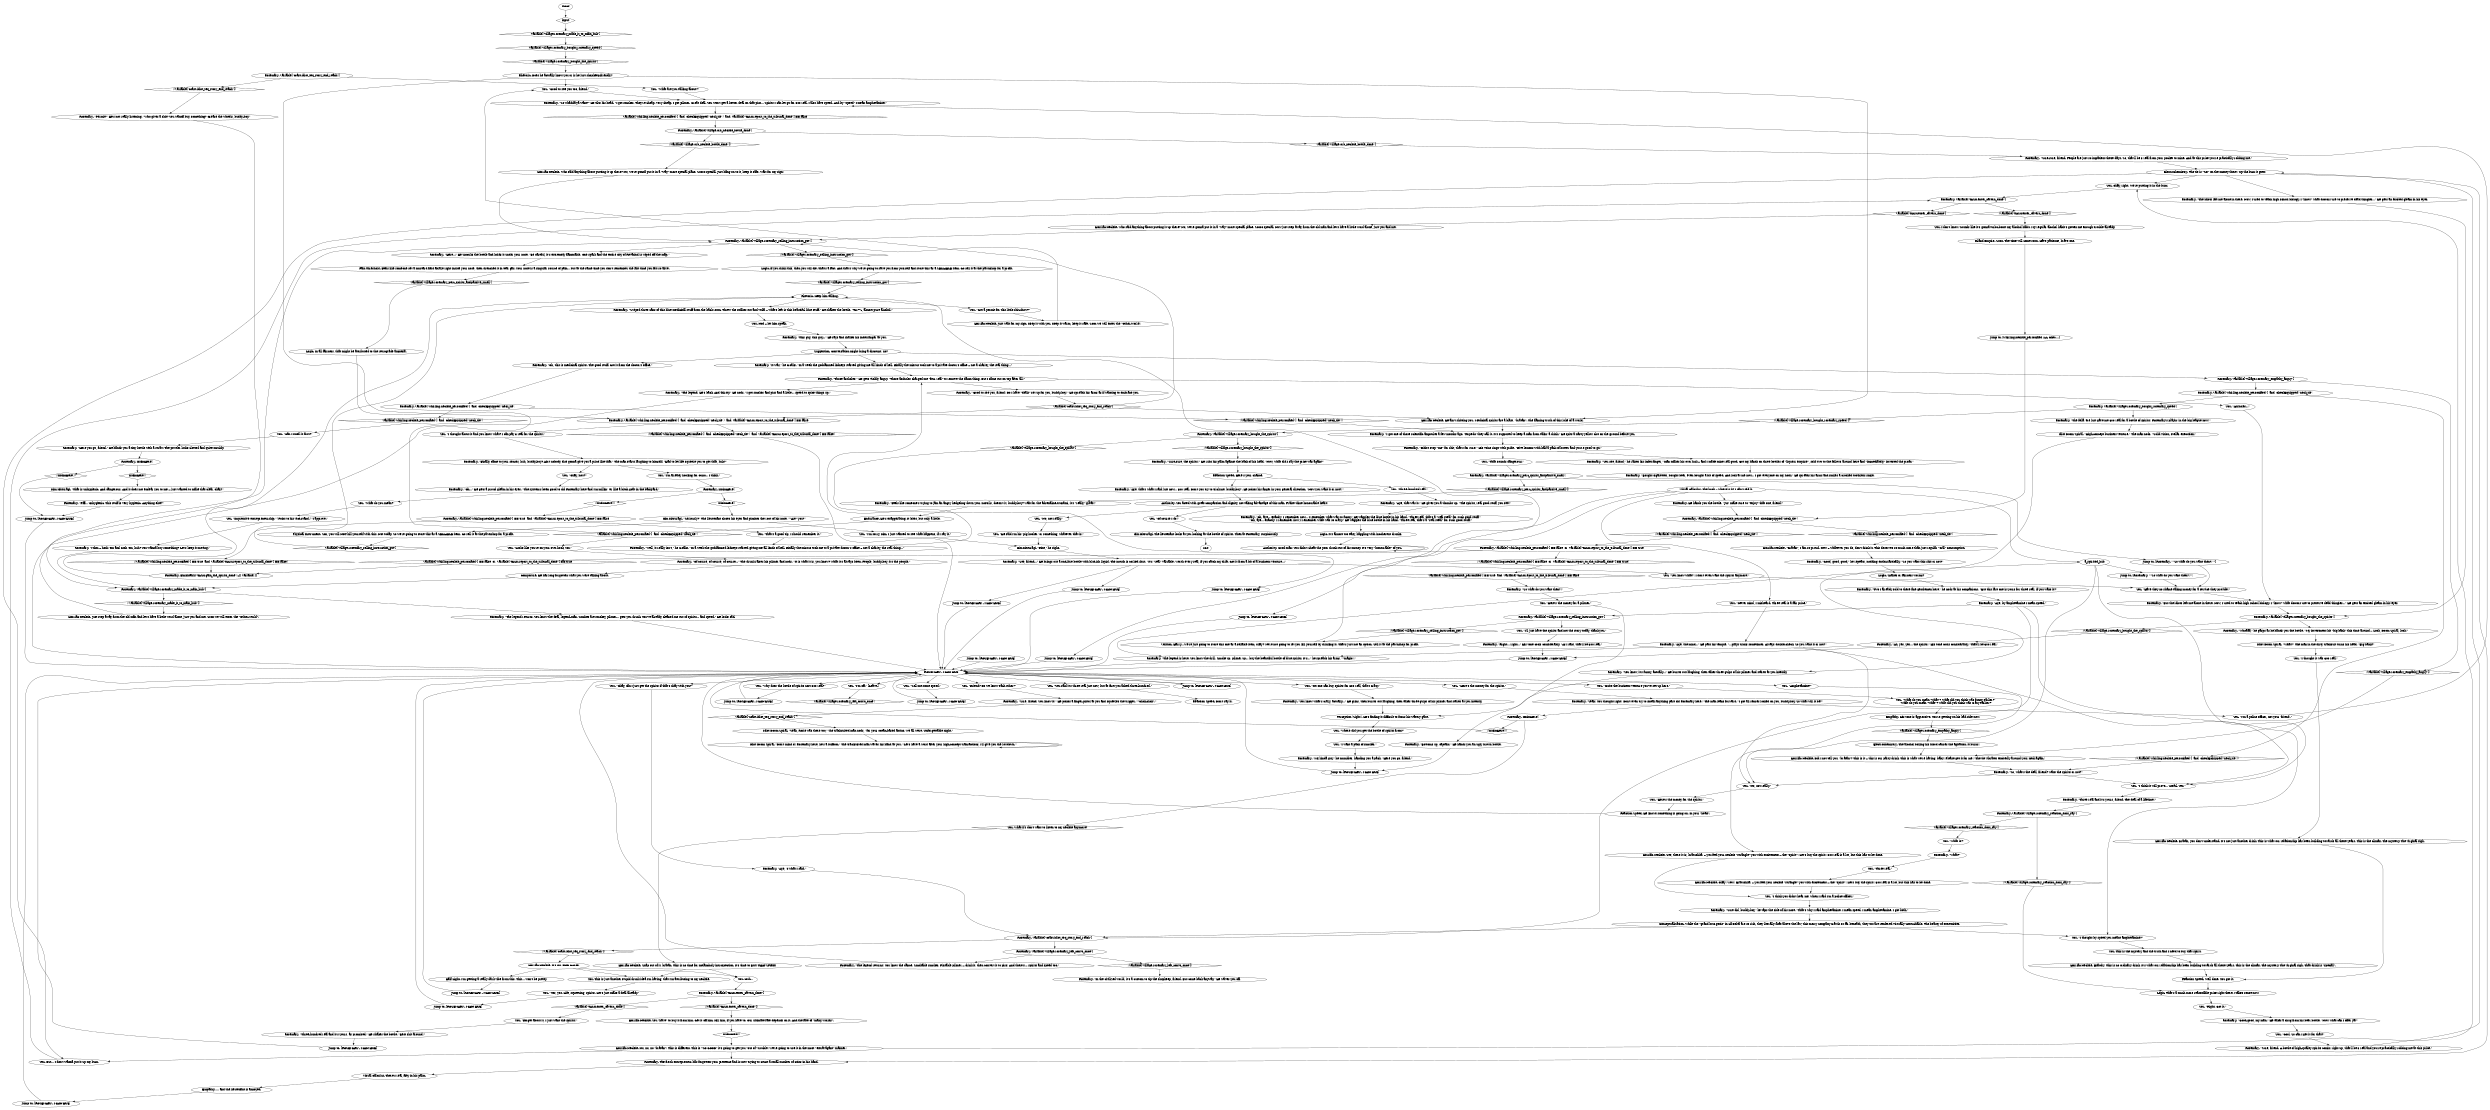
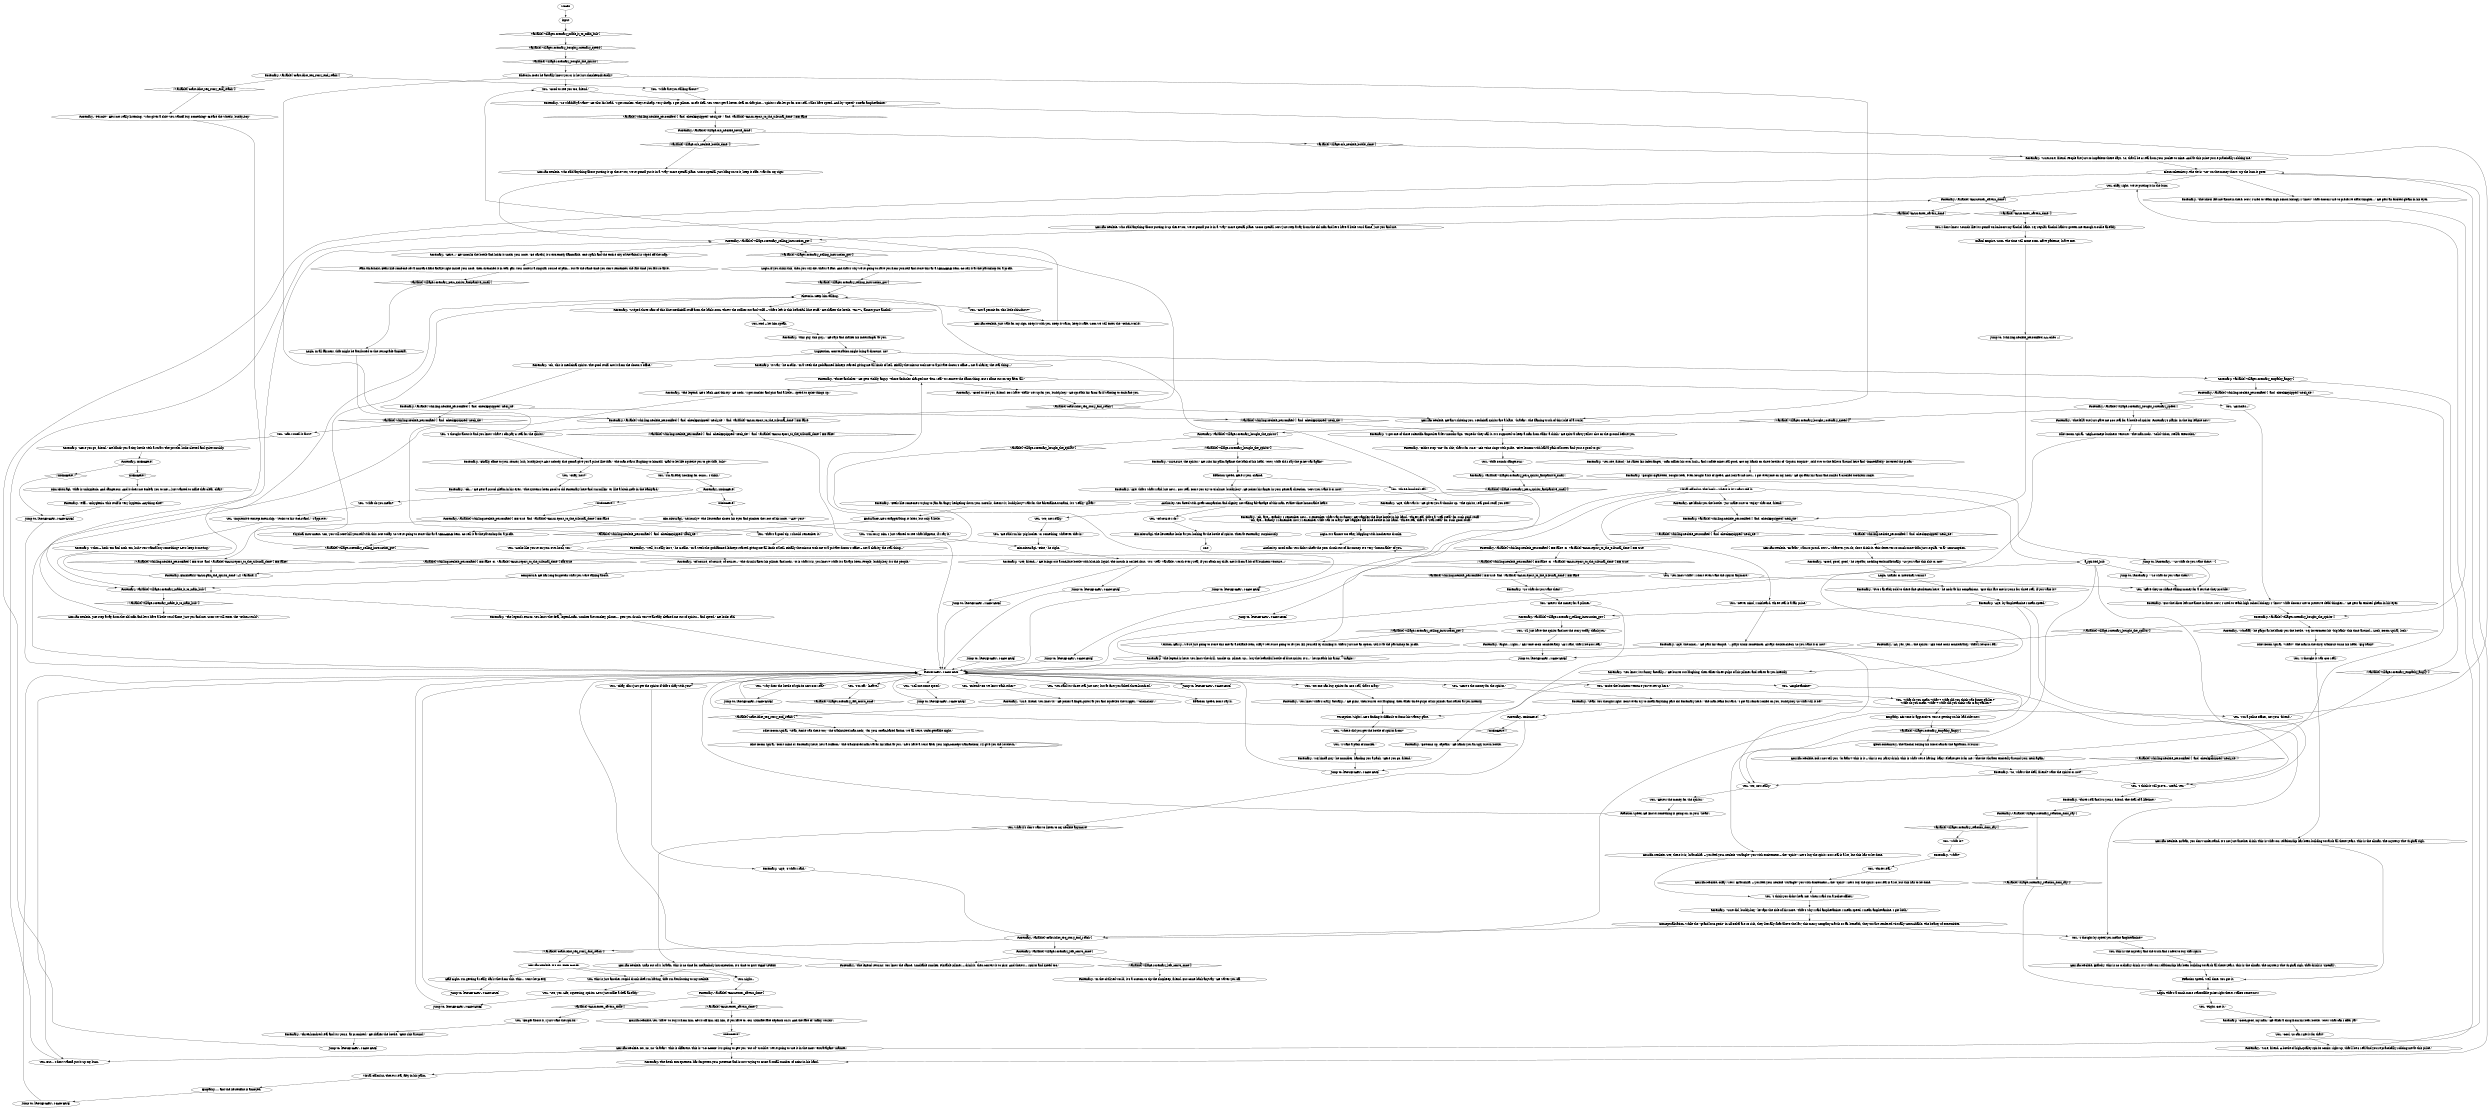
(566, 7) -> (566, 7)
(566, 21) -> (566, 21)
(1901, 576) -> (1902, 576)
(746, 980) -> (746, 980)
